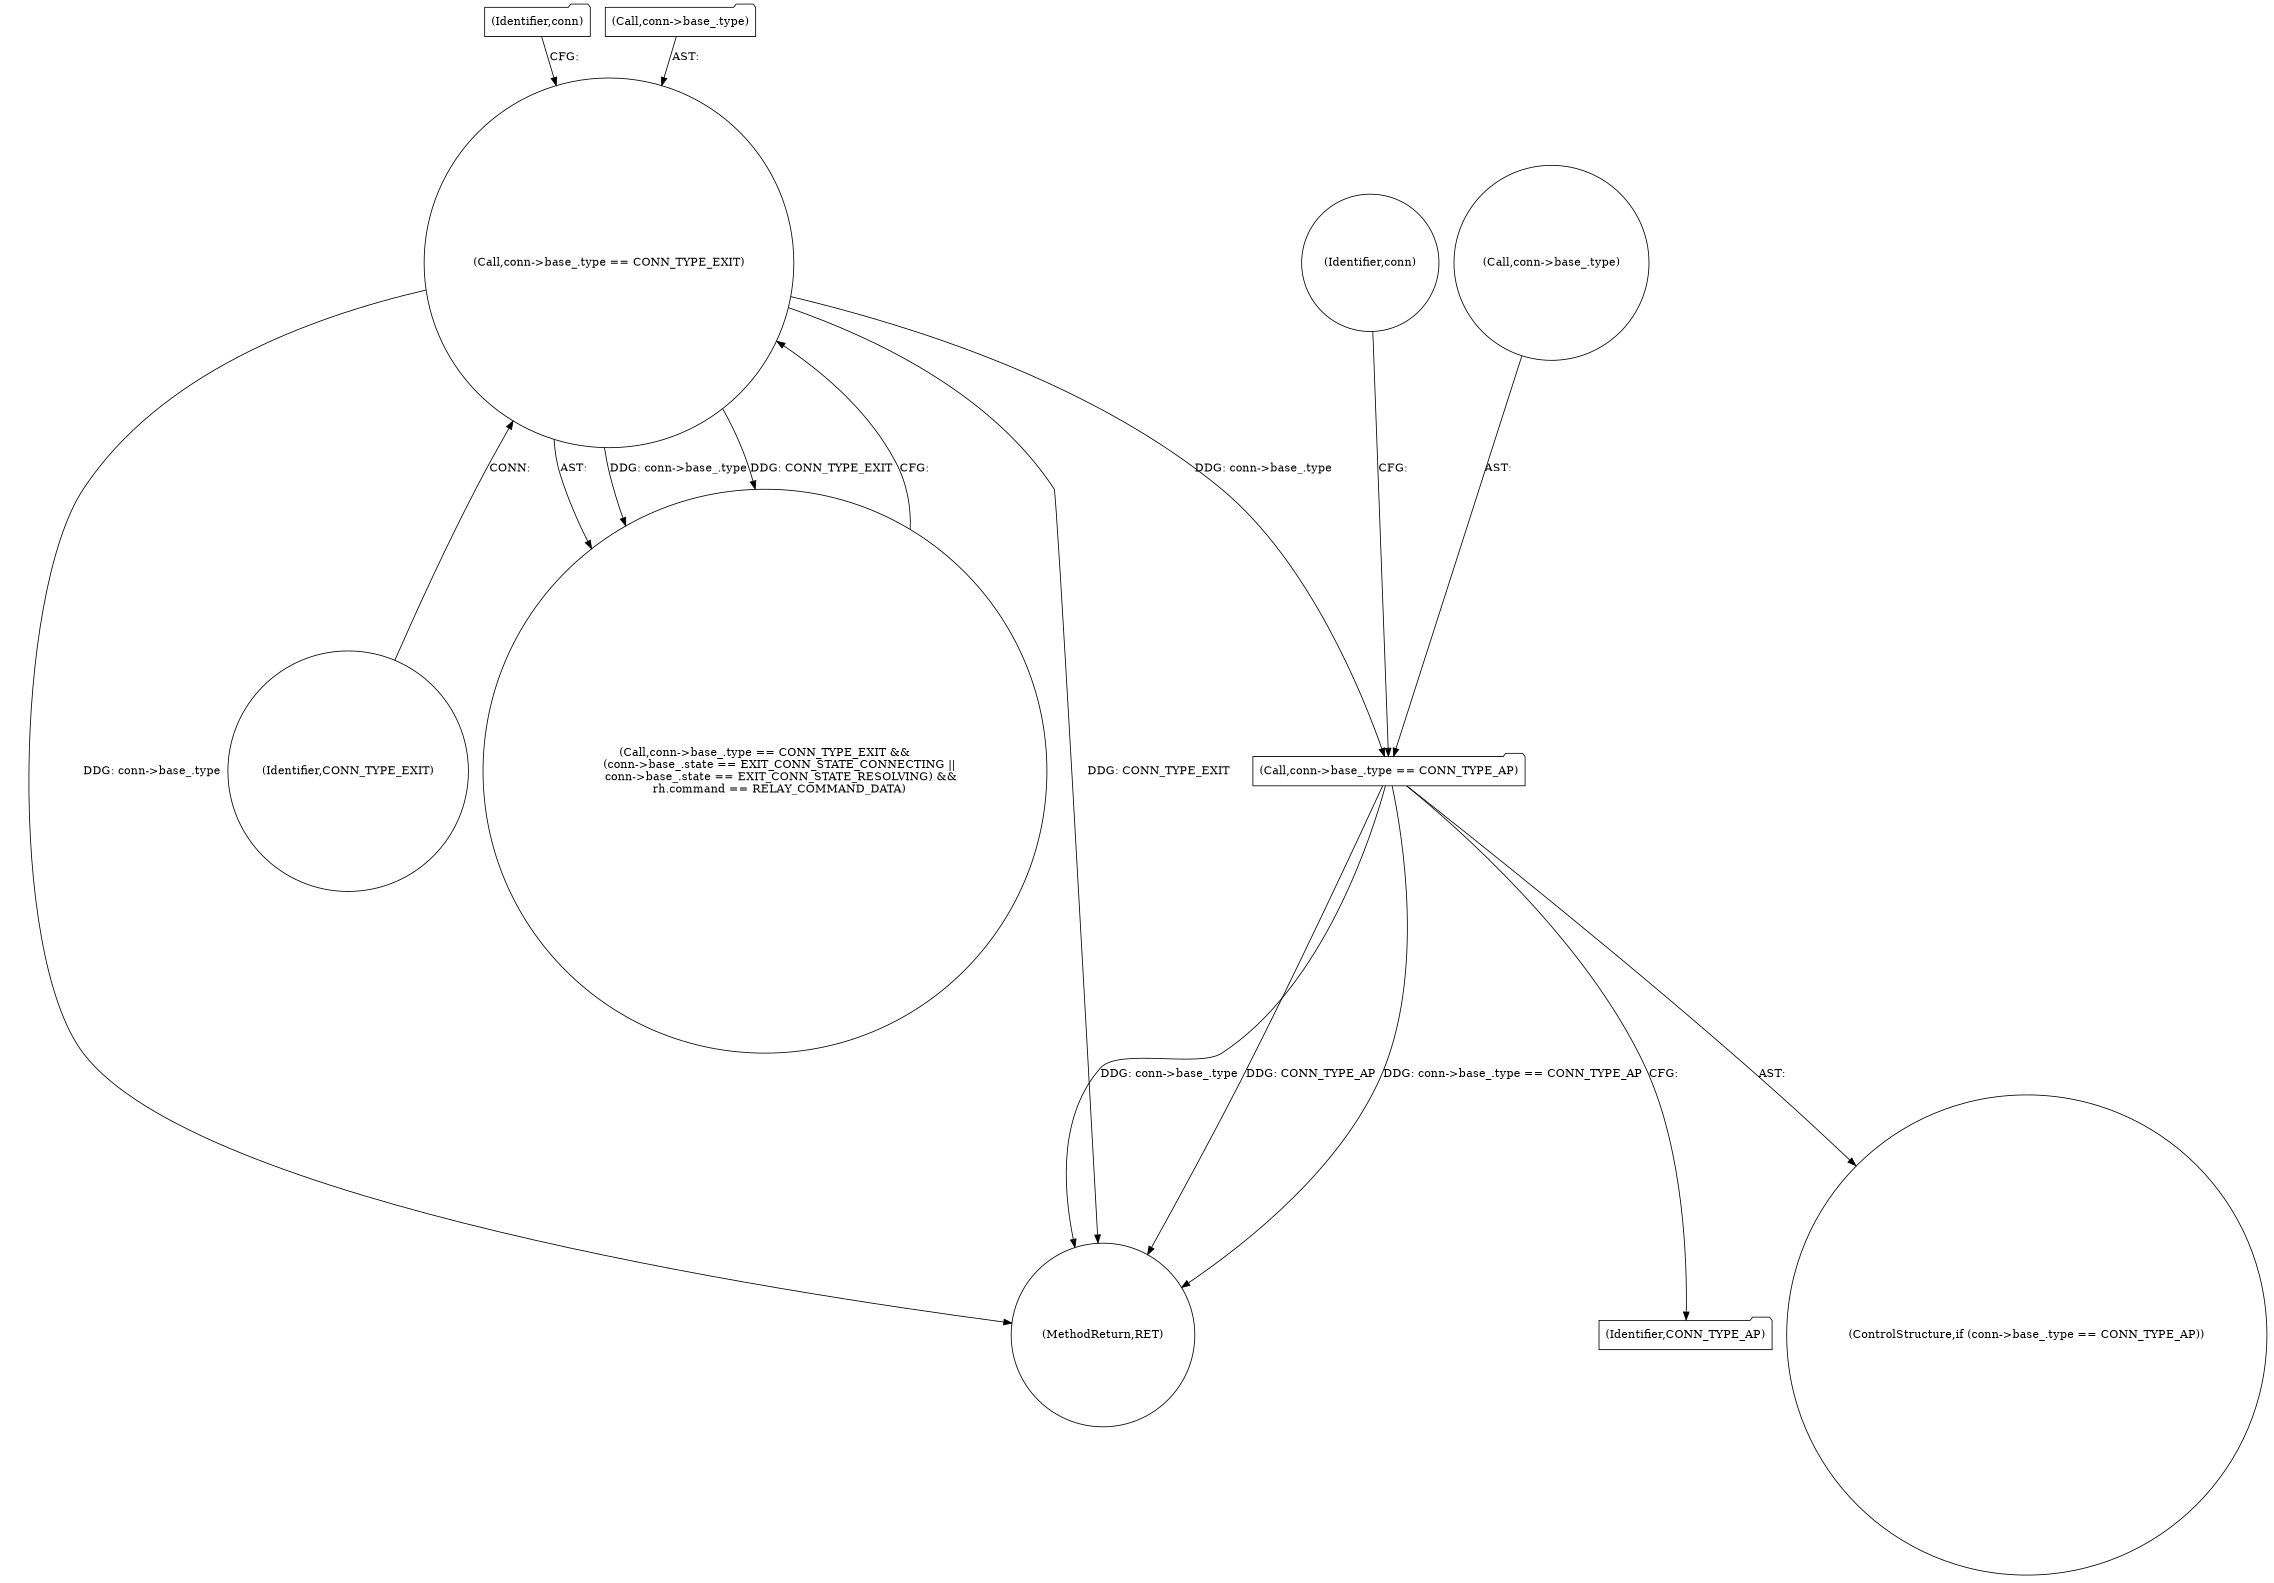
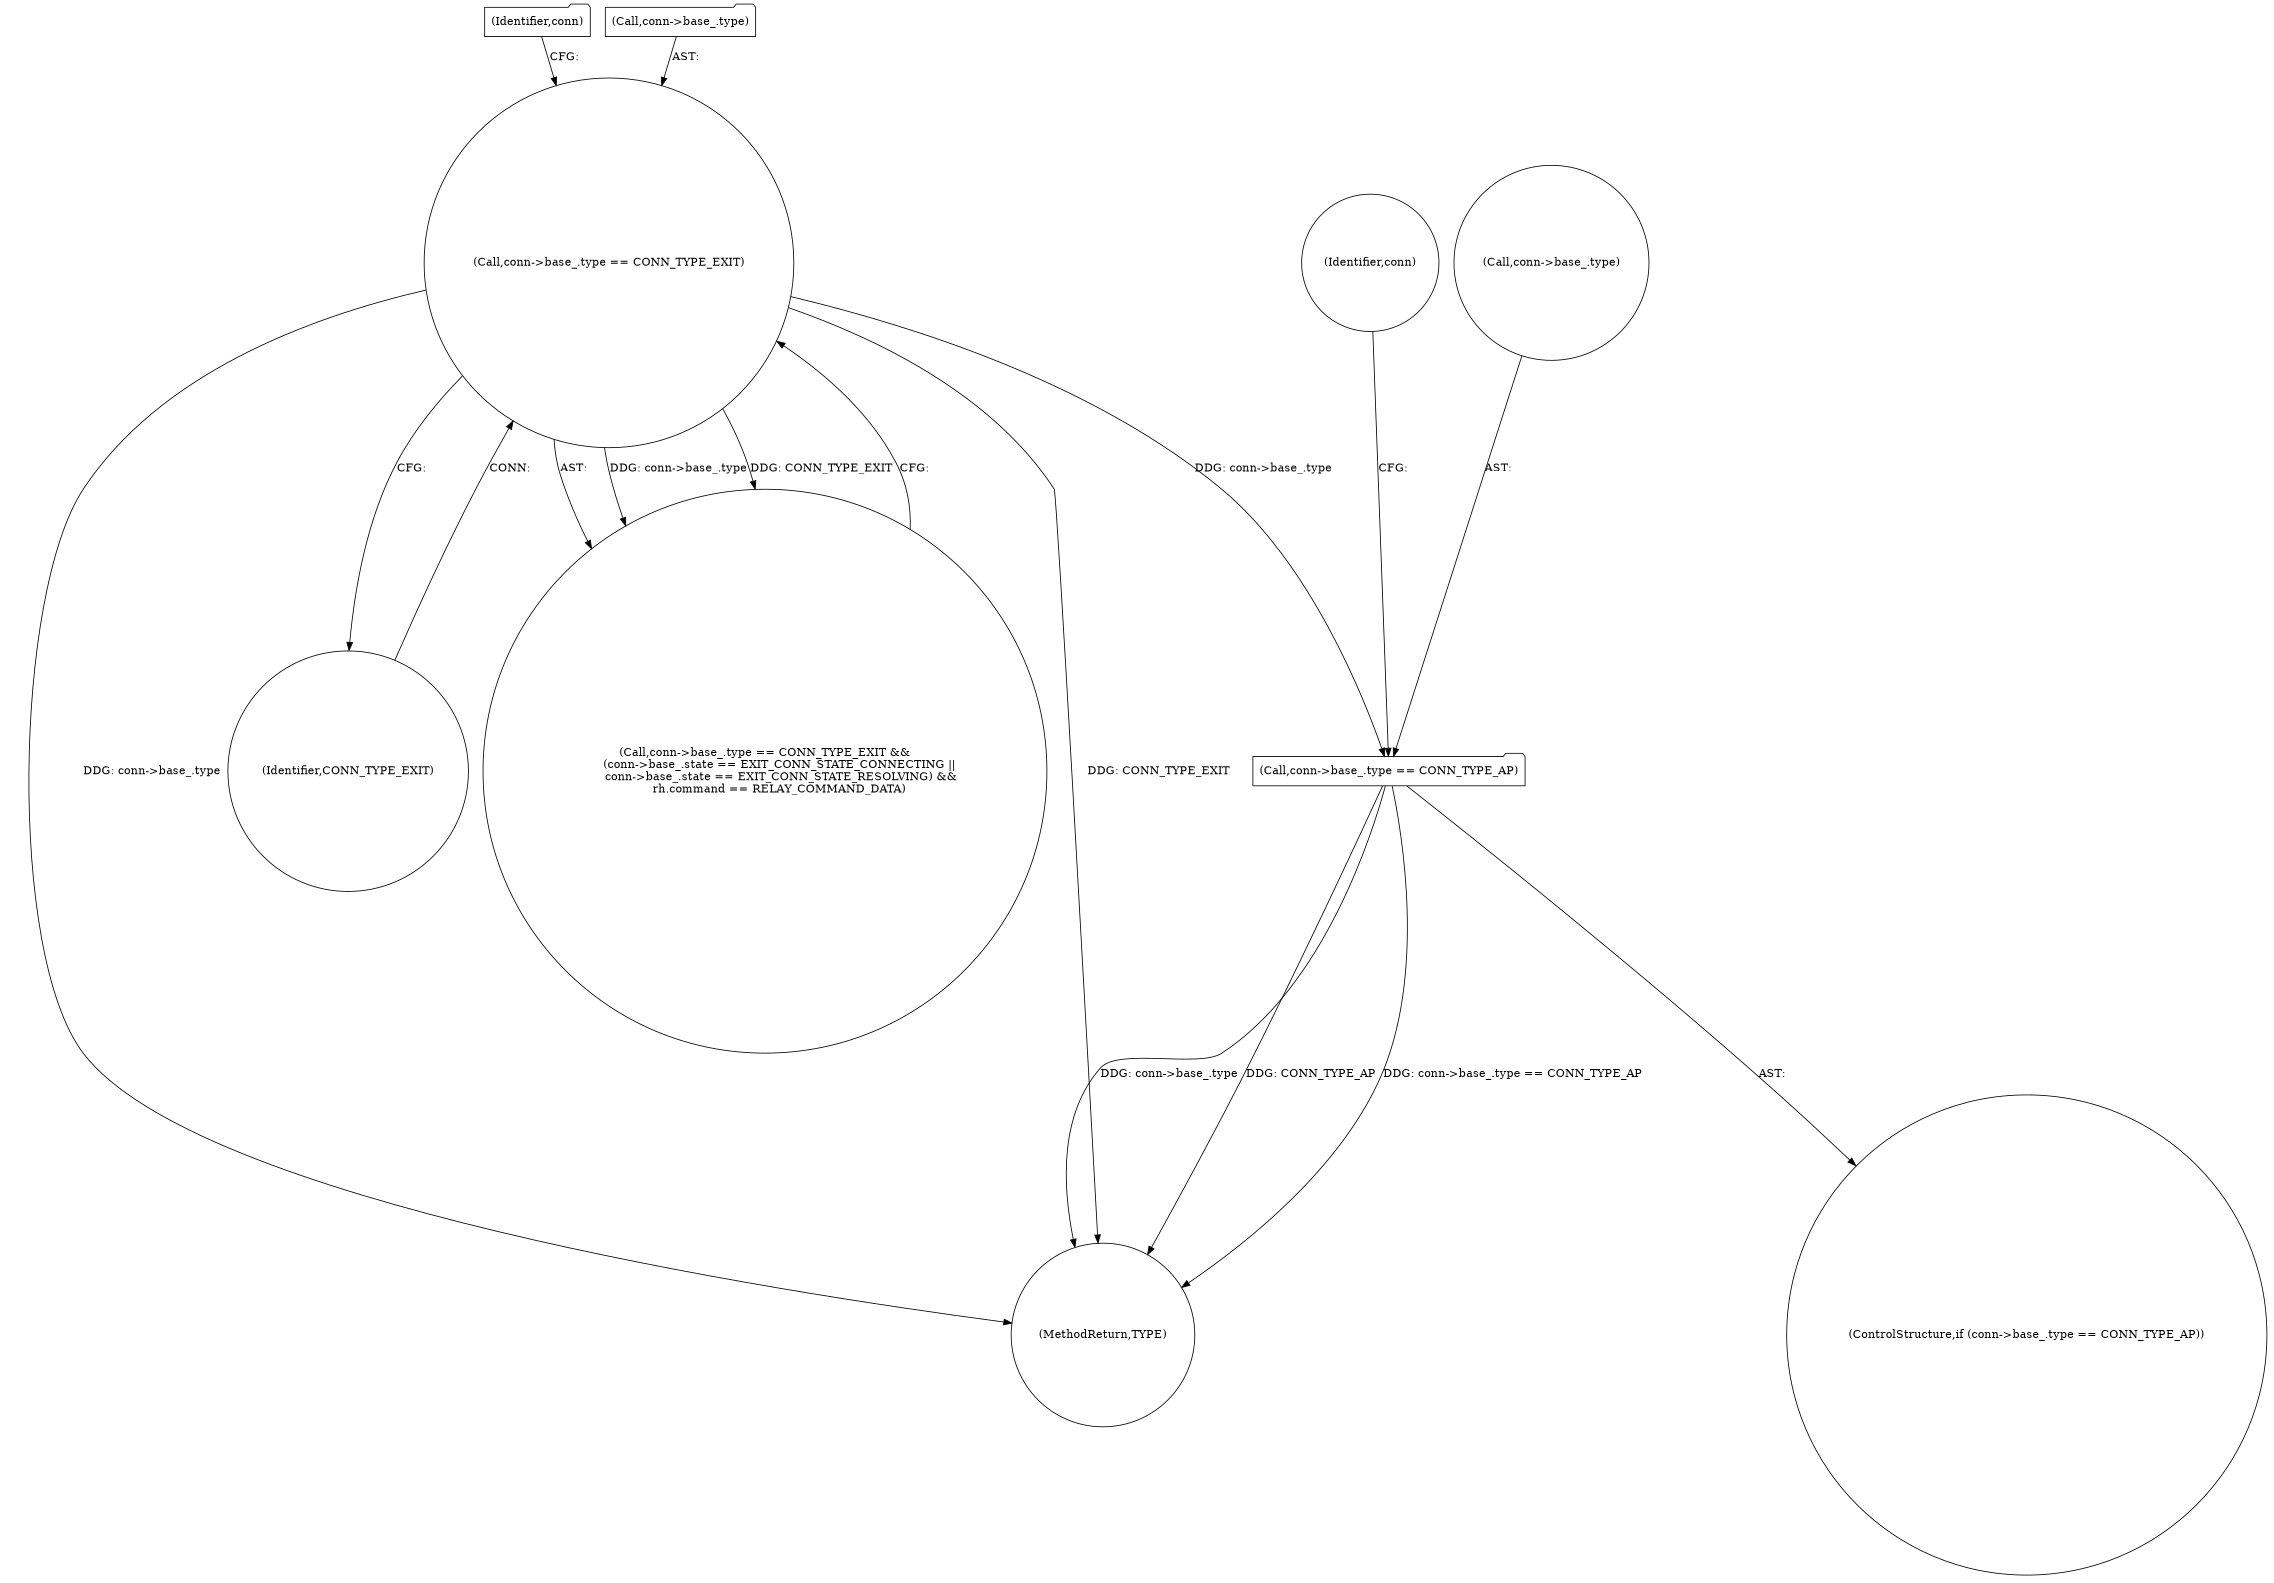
none -> (381, 498)
(1103, 1335) -> (1103, 1335)
(1686, 1335) -> none
